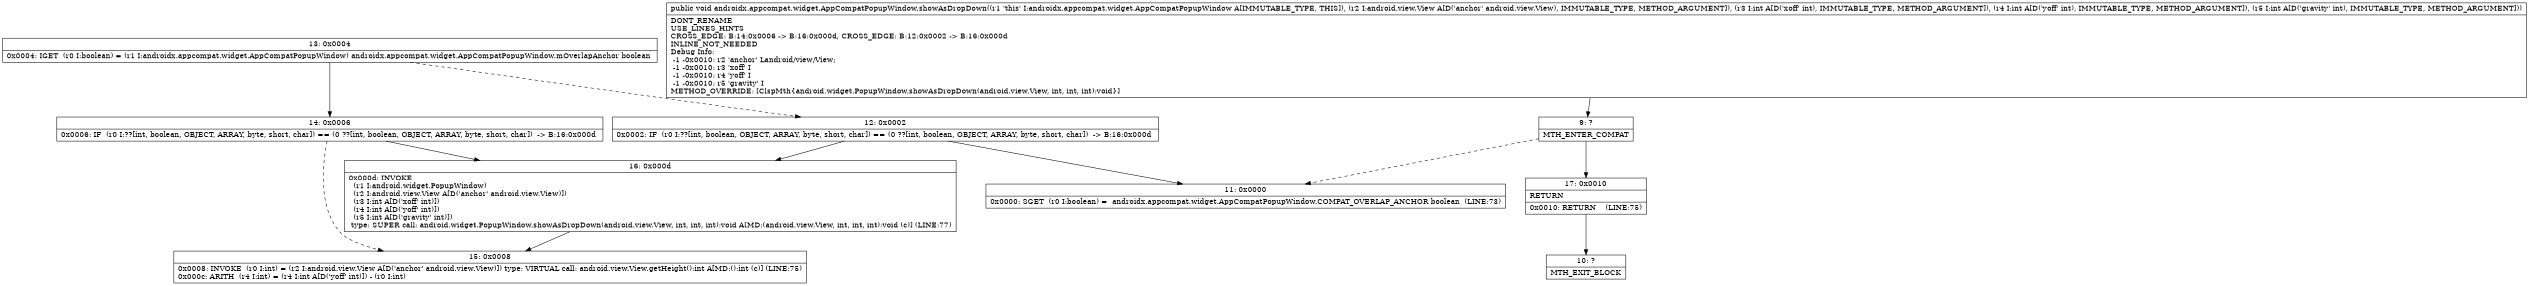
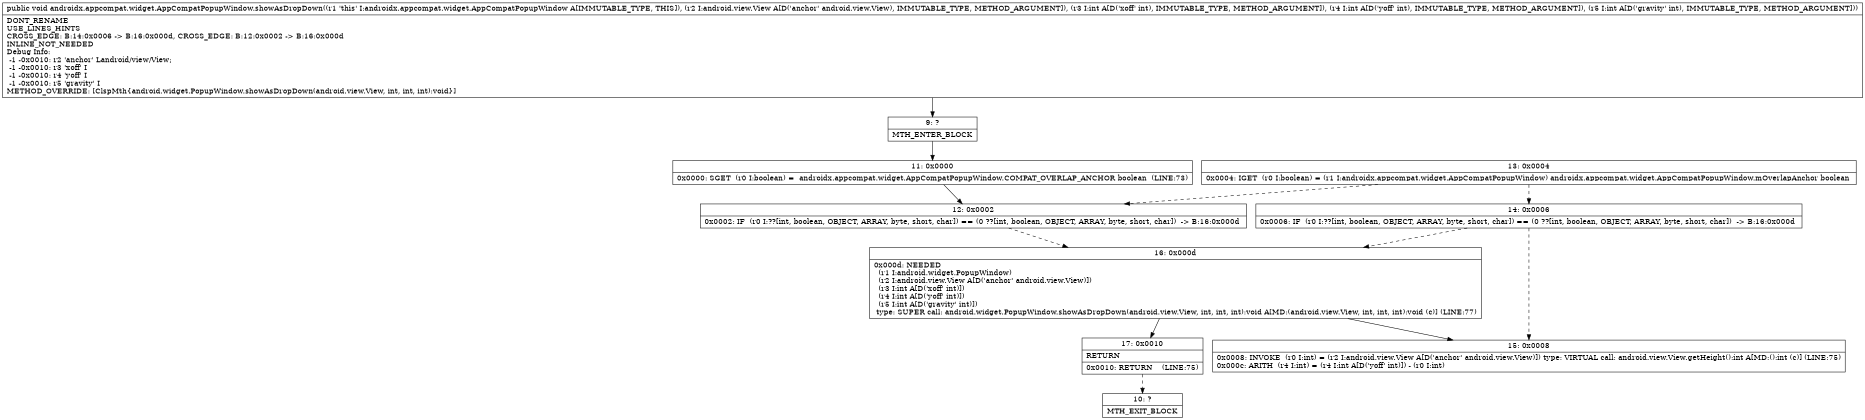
(330, 87) -> (1529, 192)
(1586, 135) -> (933, 135)
(430, 150) -> (1418, 237)
(812, 150) -> (1036, 237)
(1586, 157) -> (1156, 326)
(1425, 161) -> (933, 148)
(1063, 162) -> (951, 192)
(383, 178) -> (910, 265)
(1586, 232) -> (1143, 381)
